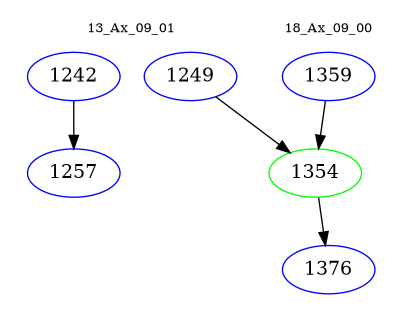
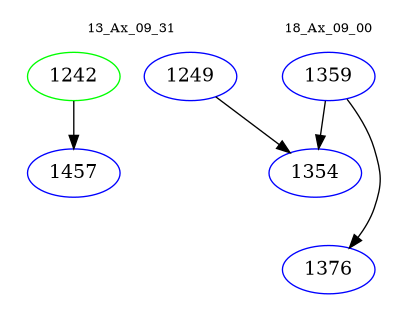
(131, 29) -> (131, 29)
(74, 76) -> (74, 76)
(74, 173) -> (74, 173)
(315, 173) -> (315, 173)
(321, 215) -> (379, 167)
